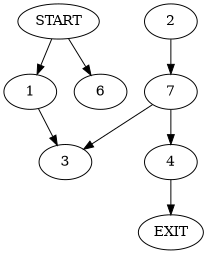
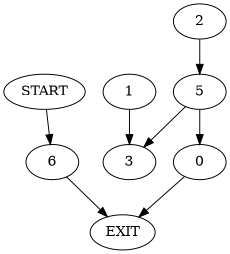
(46, 52) -> none
(171, 92) -> (200, 92)
(171, 162) -> (200, 162)
none -> (83, 193)
